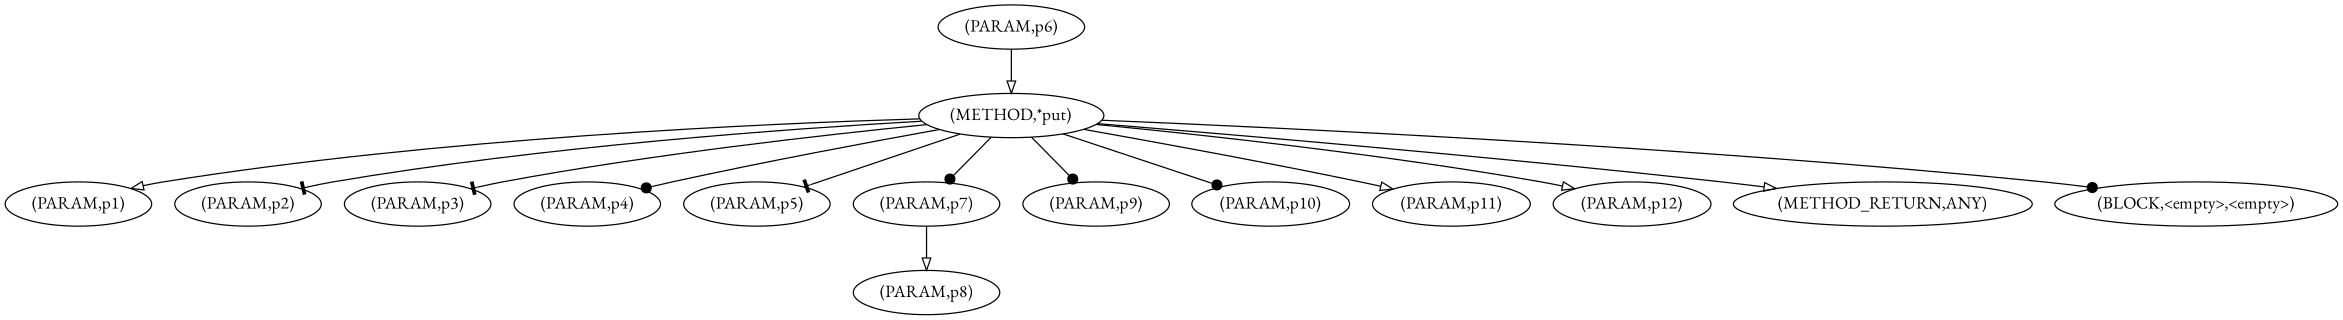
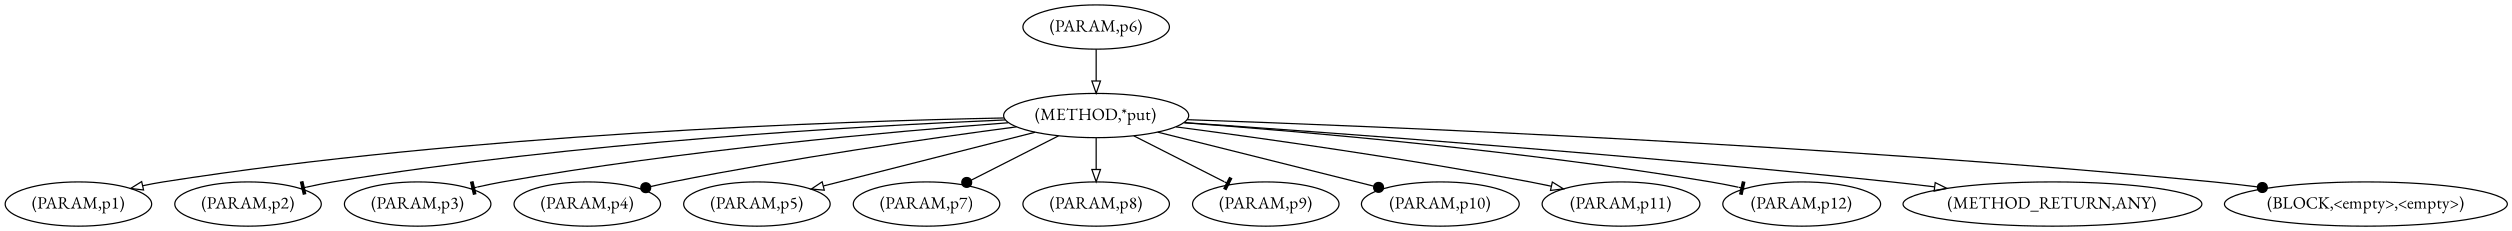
(1342, 152) -> (1531, 156)
(1050, 156) -> (1179, 159)
(885, 159) -> (929, 159)
(927, 242) -> (1096, 154)
